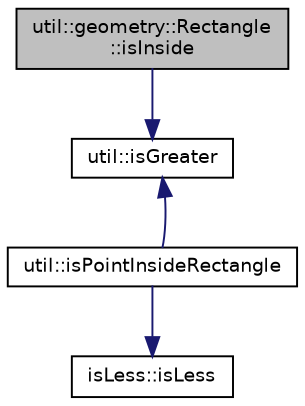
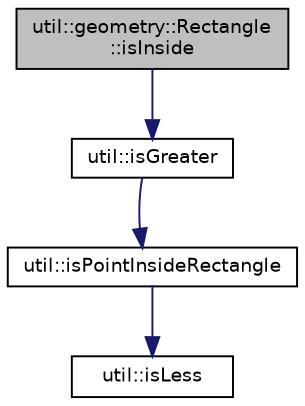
(165, 223) -> (140, 203)
(152, 377) -> (152, 377)
